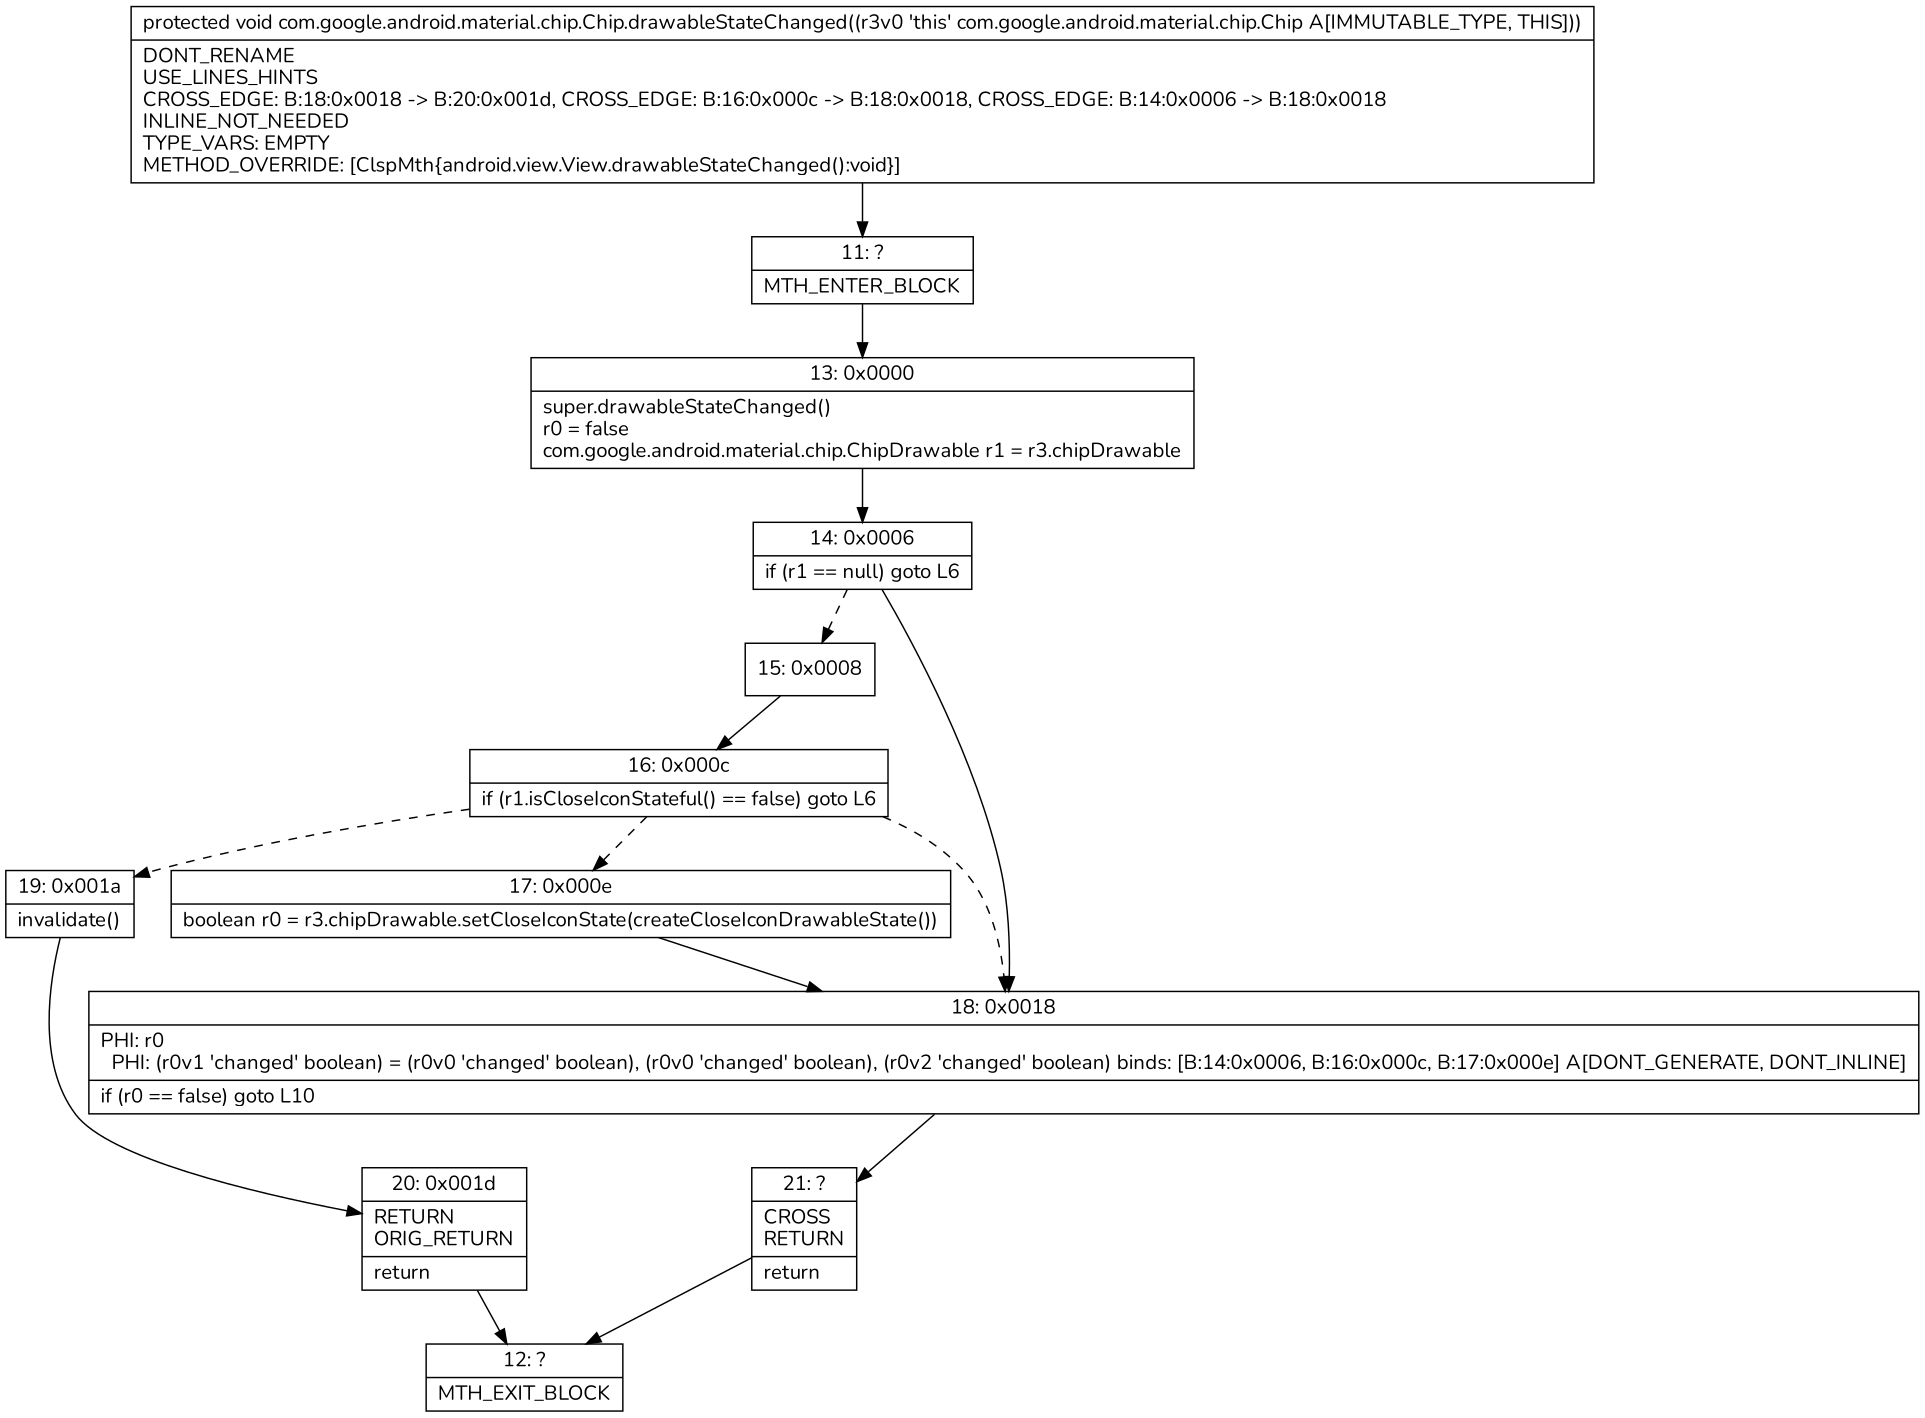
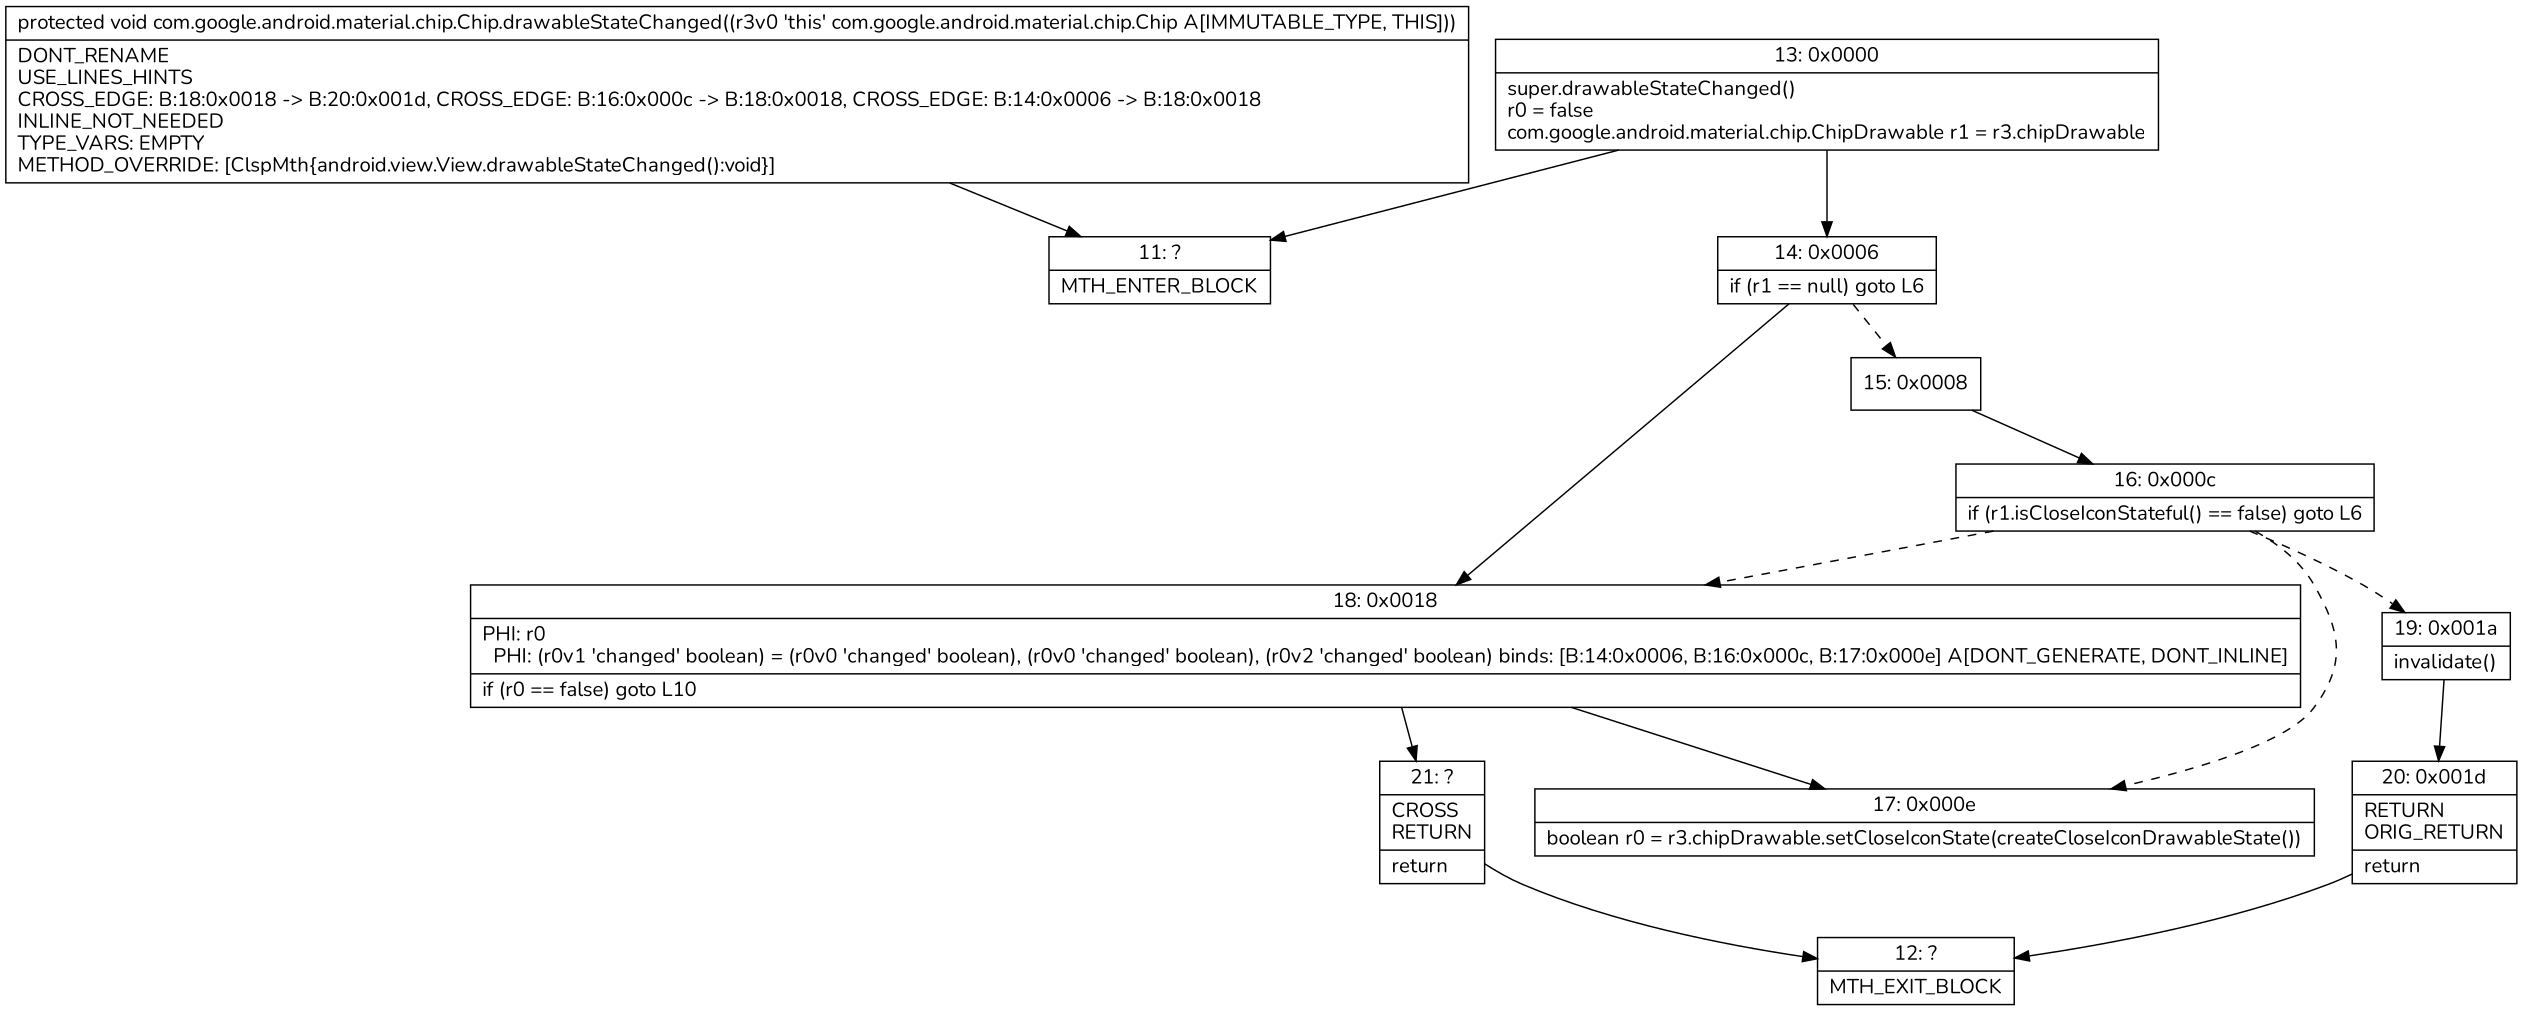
(863, 323) -> (1452, 193)
(733, 962) -> (1691, 746)
